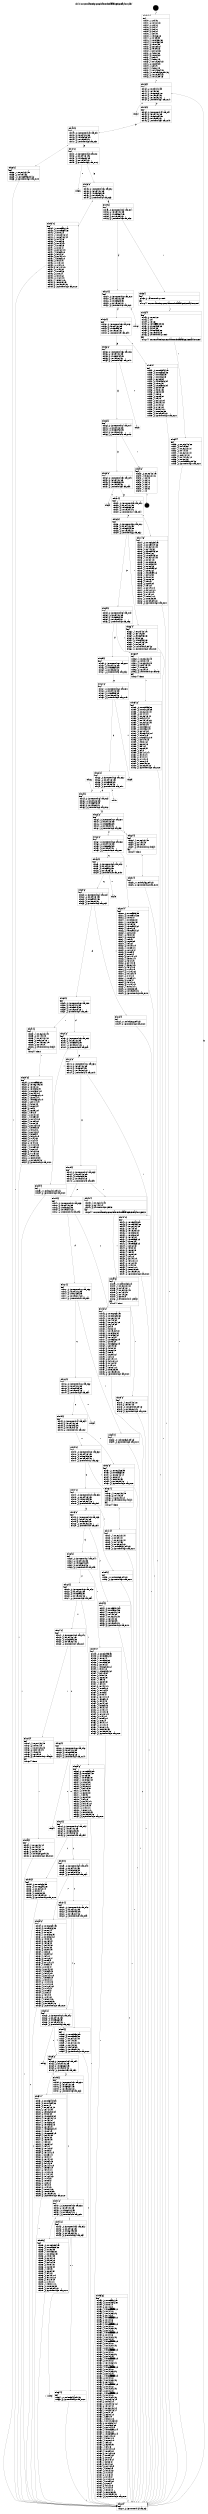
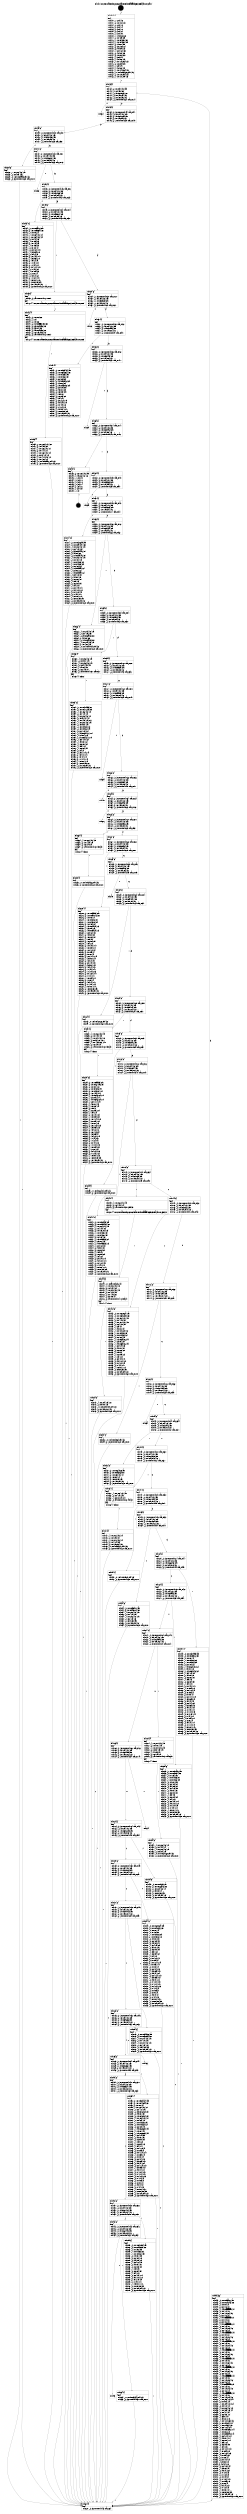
(91, 787) -> (105, 814)
